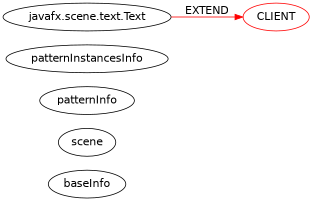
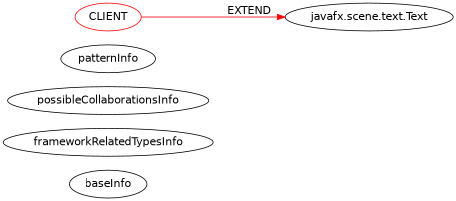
(203, 17) -> (209, 17)
(87, 59) -> none
none -> (108, 101)
(87, 142) -> (108, 142)
